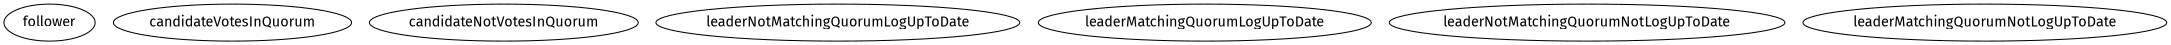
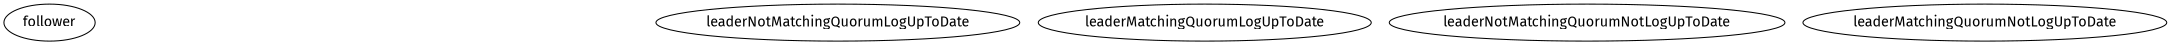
(232, 23) -> none
(504, 23) -> none
